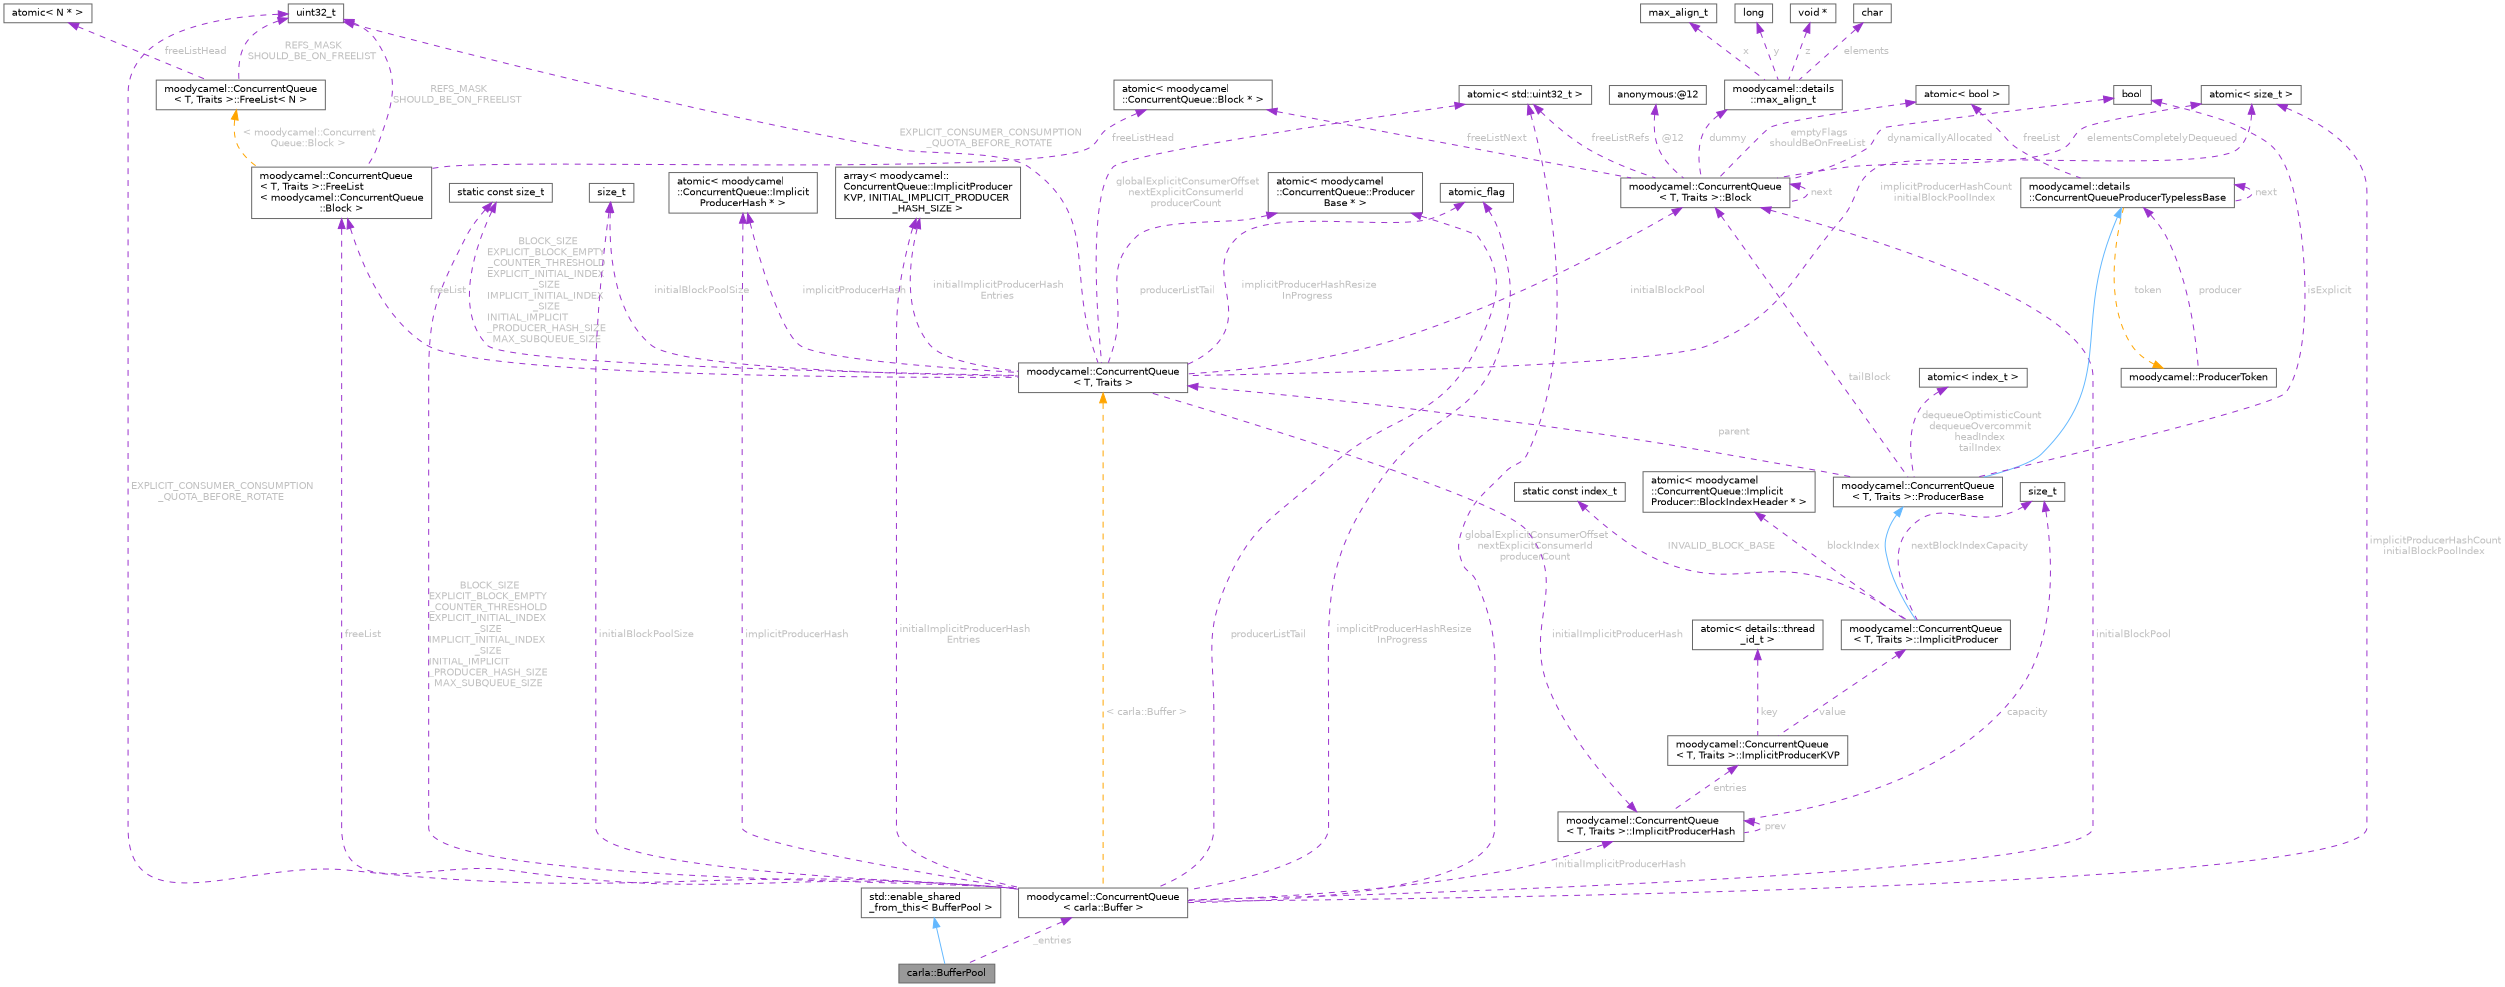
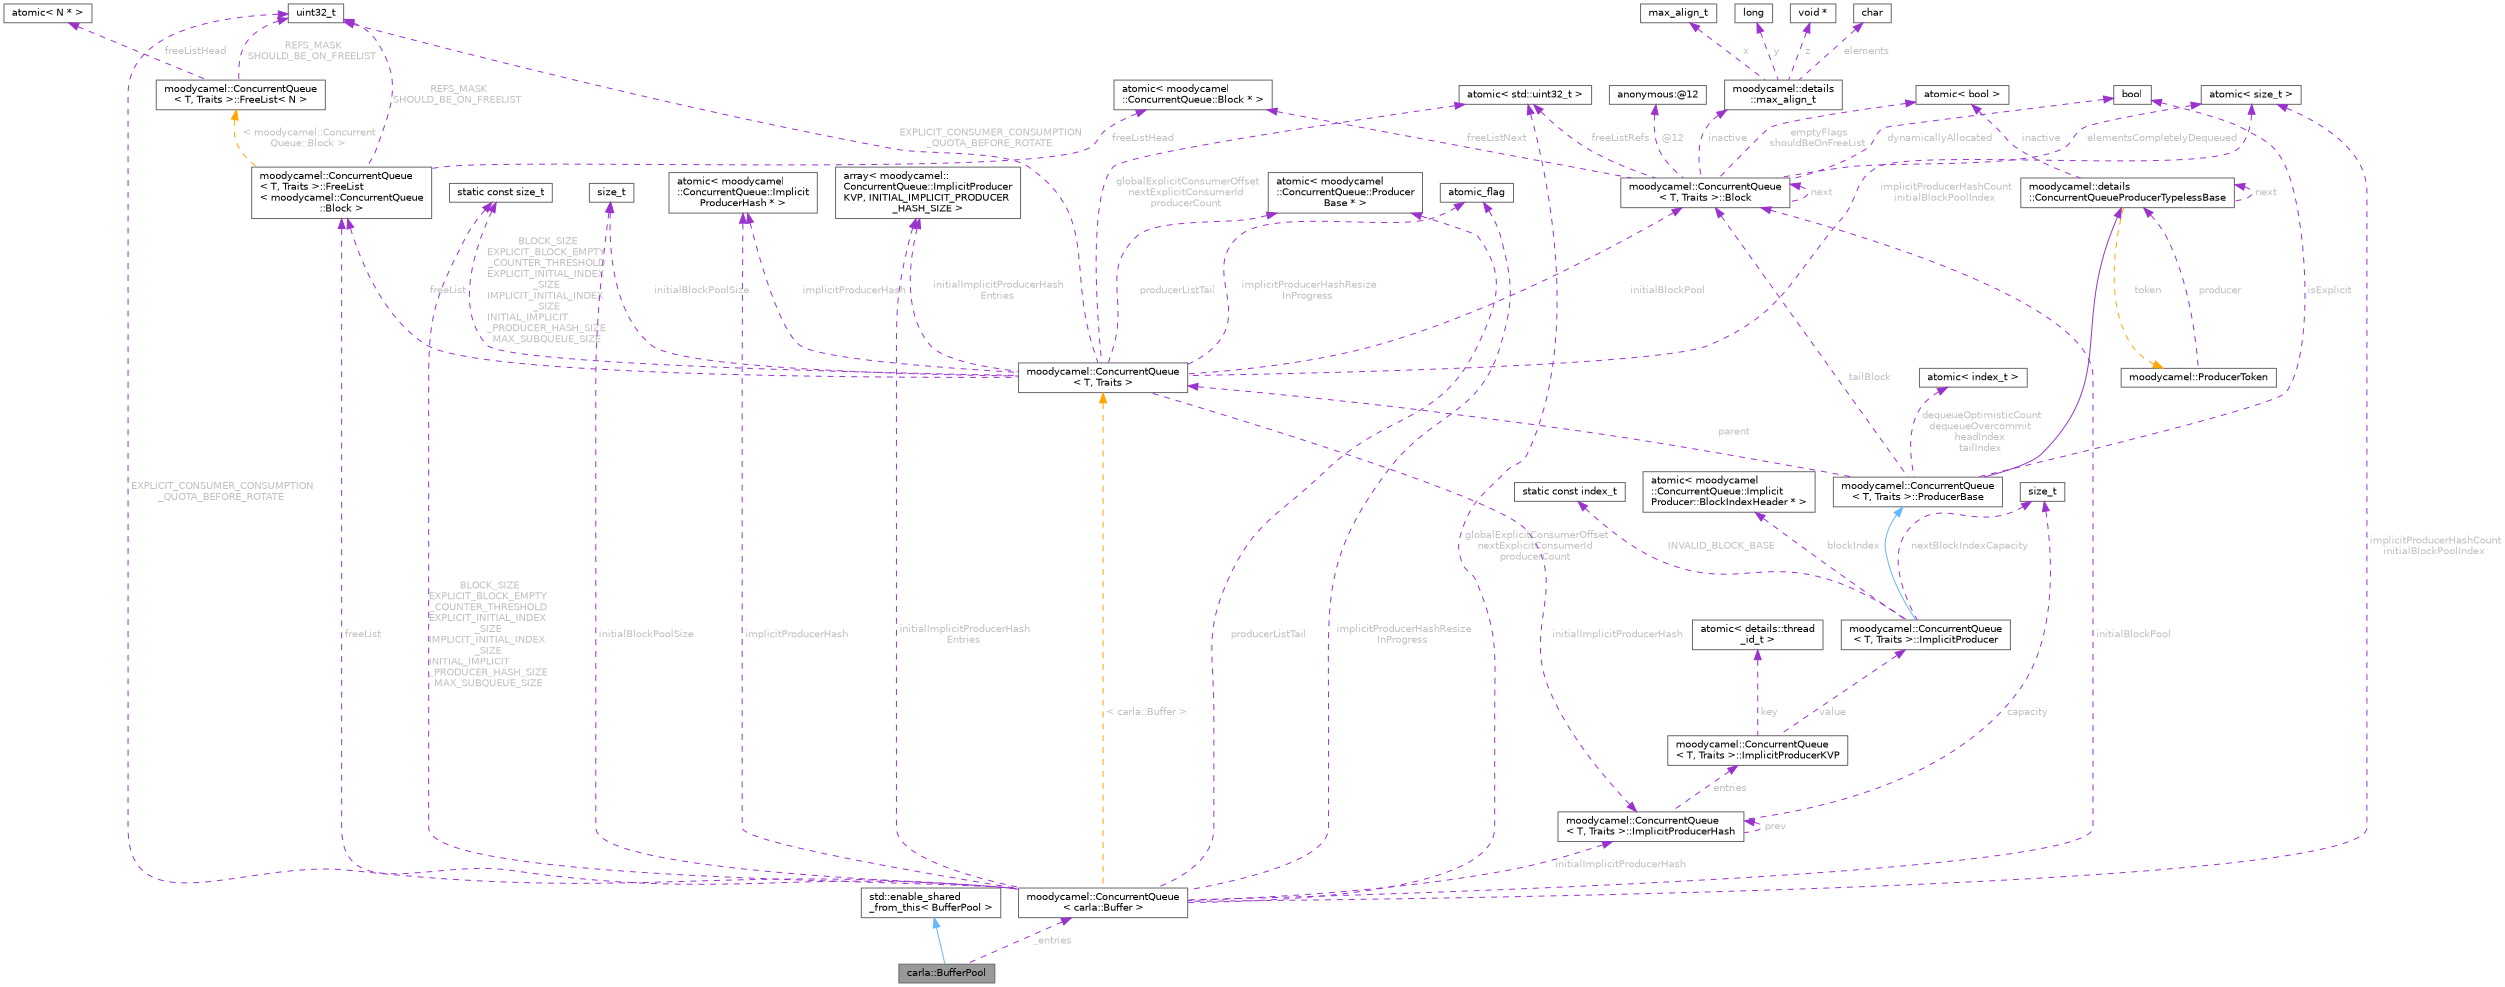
(1727, 138) -> (1727, 138)
(2040, 138) -> (2040, 138)
(2085, 379) -> (2085, 379)
